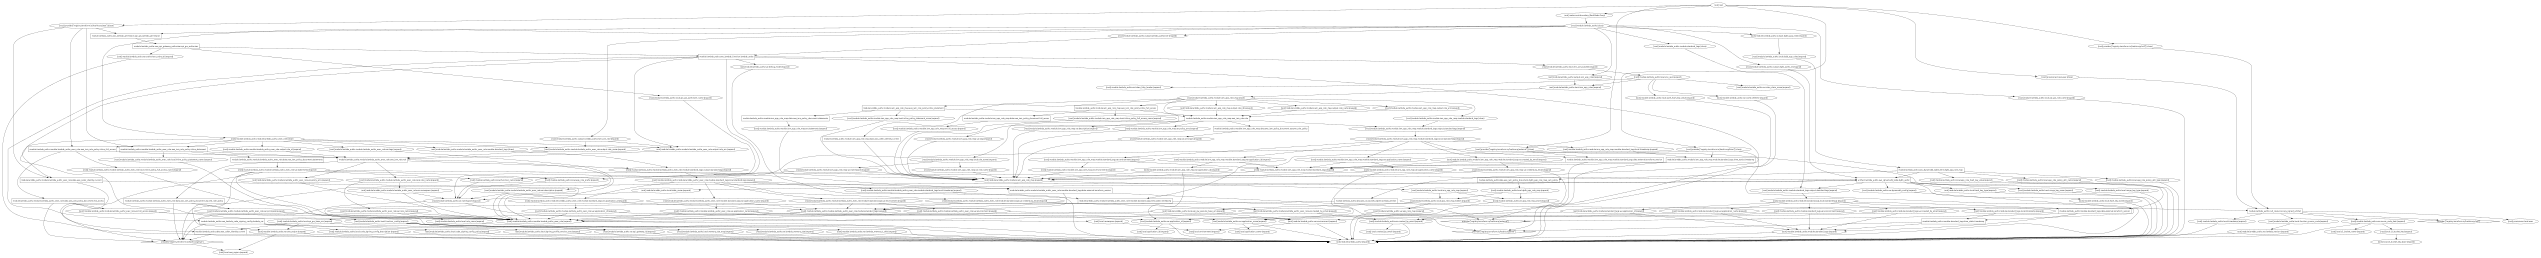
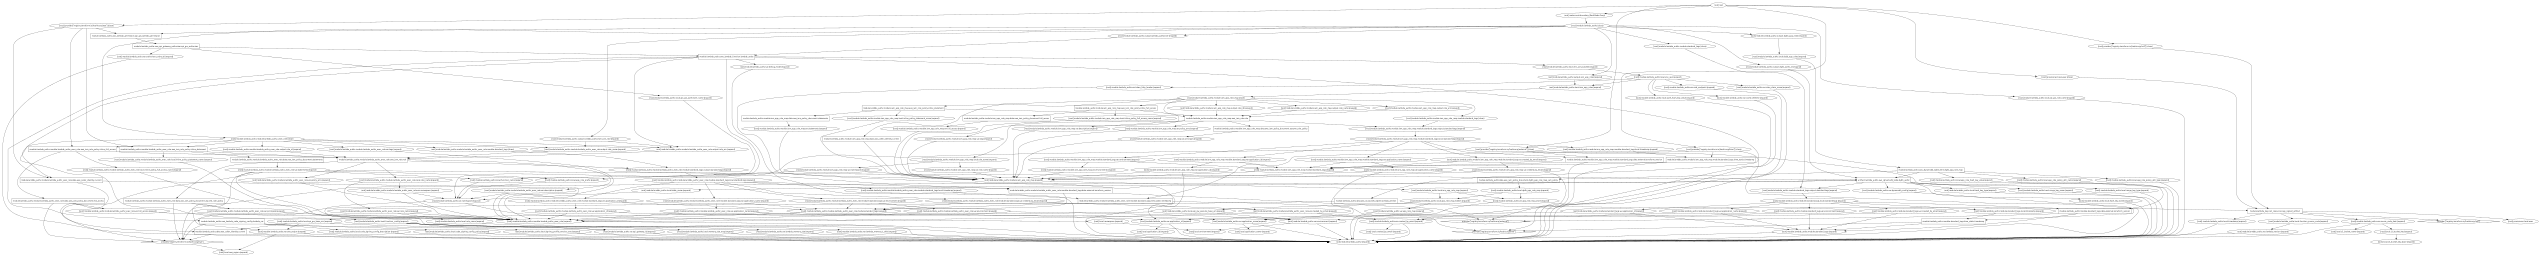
none -> (1689, 88)
none -> (927, 181)
none -> (1614, 204)
(2275, 211) -> (2275, 211)
